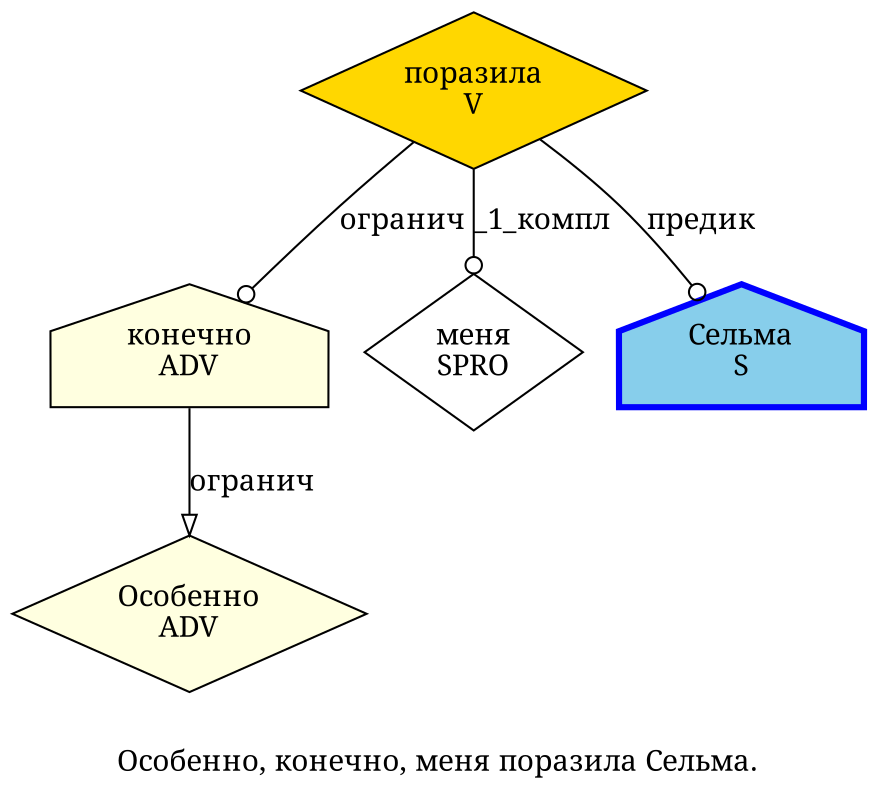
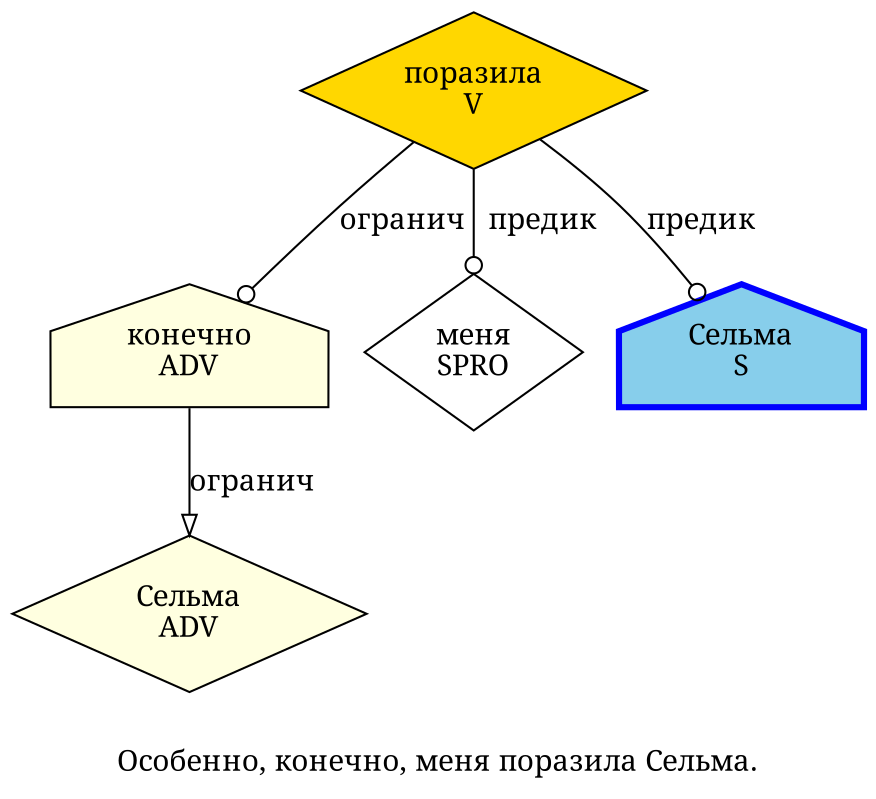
(543, 221) -> (543, 221)
(189, 614) -> (189, 614)
